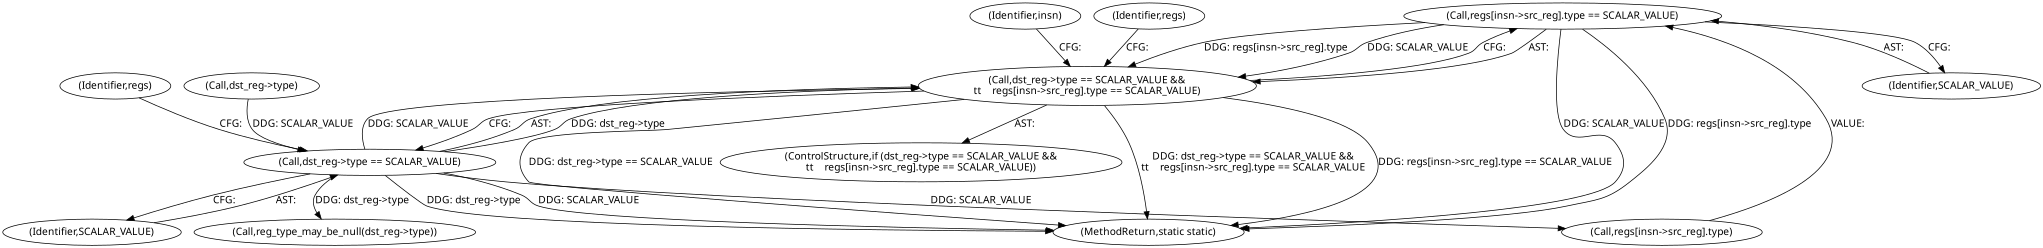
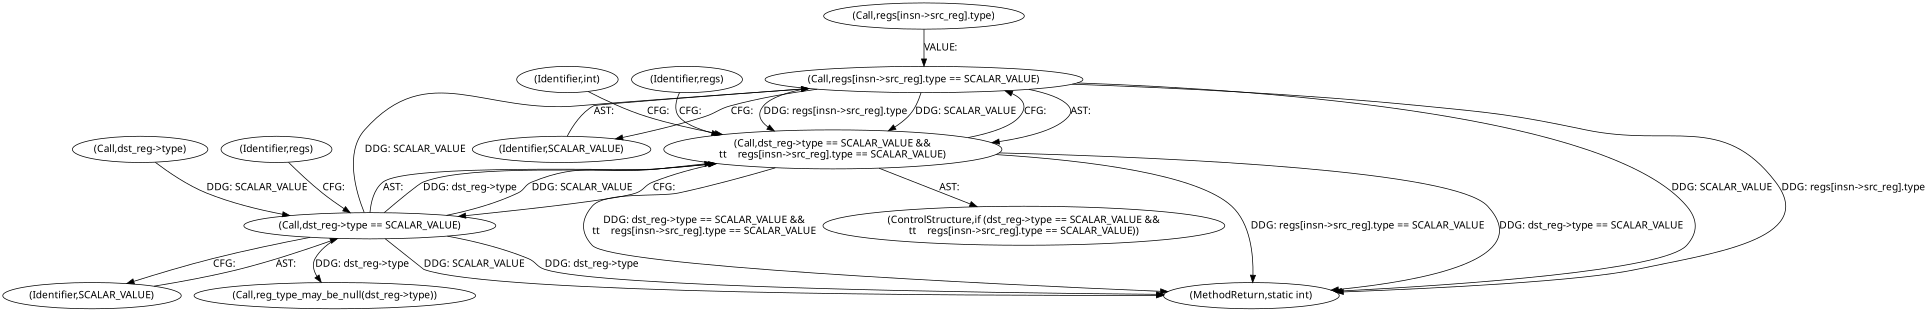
(1025, 16) -> (567, 79)
(997, 208) -> (534, 105)
(1149, 232) -> (1251, 296)
